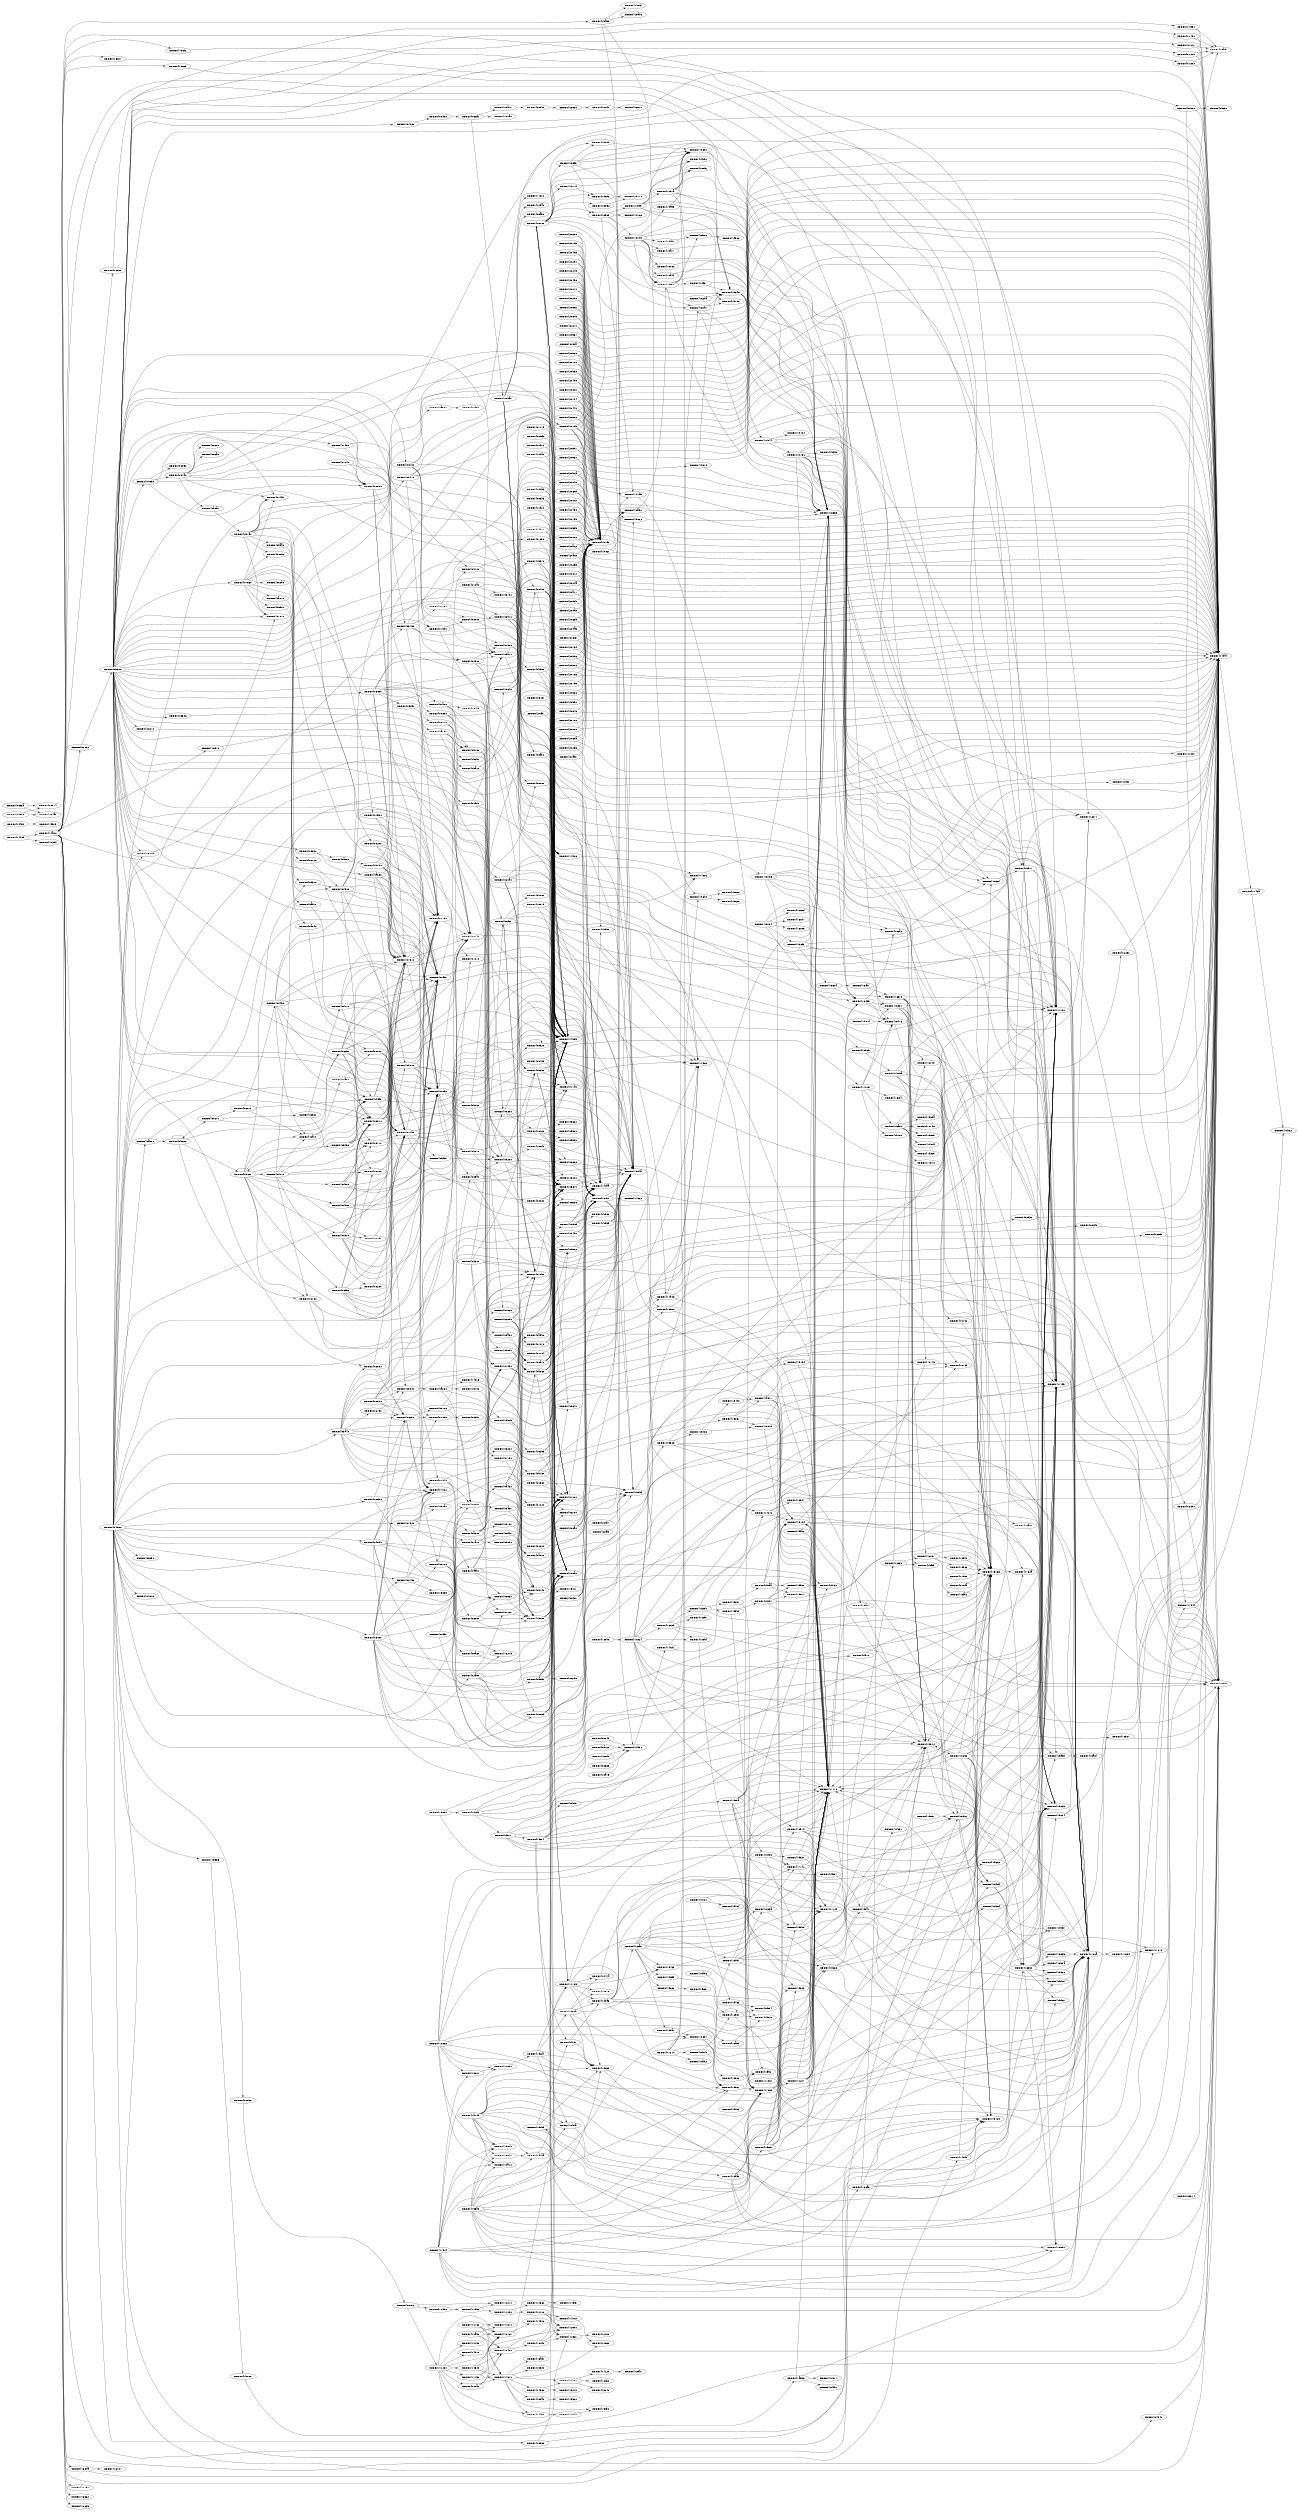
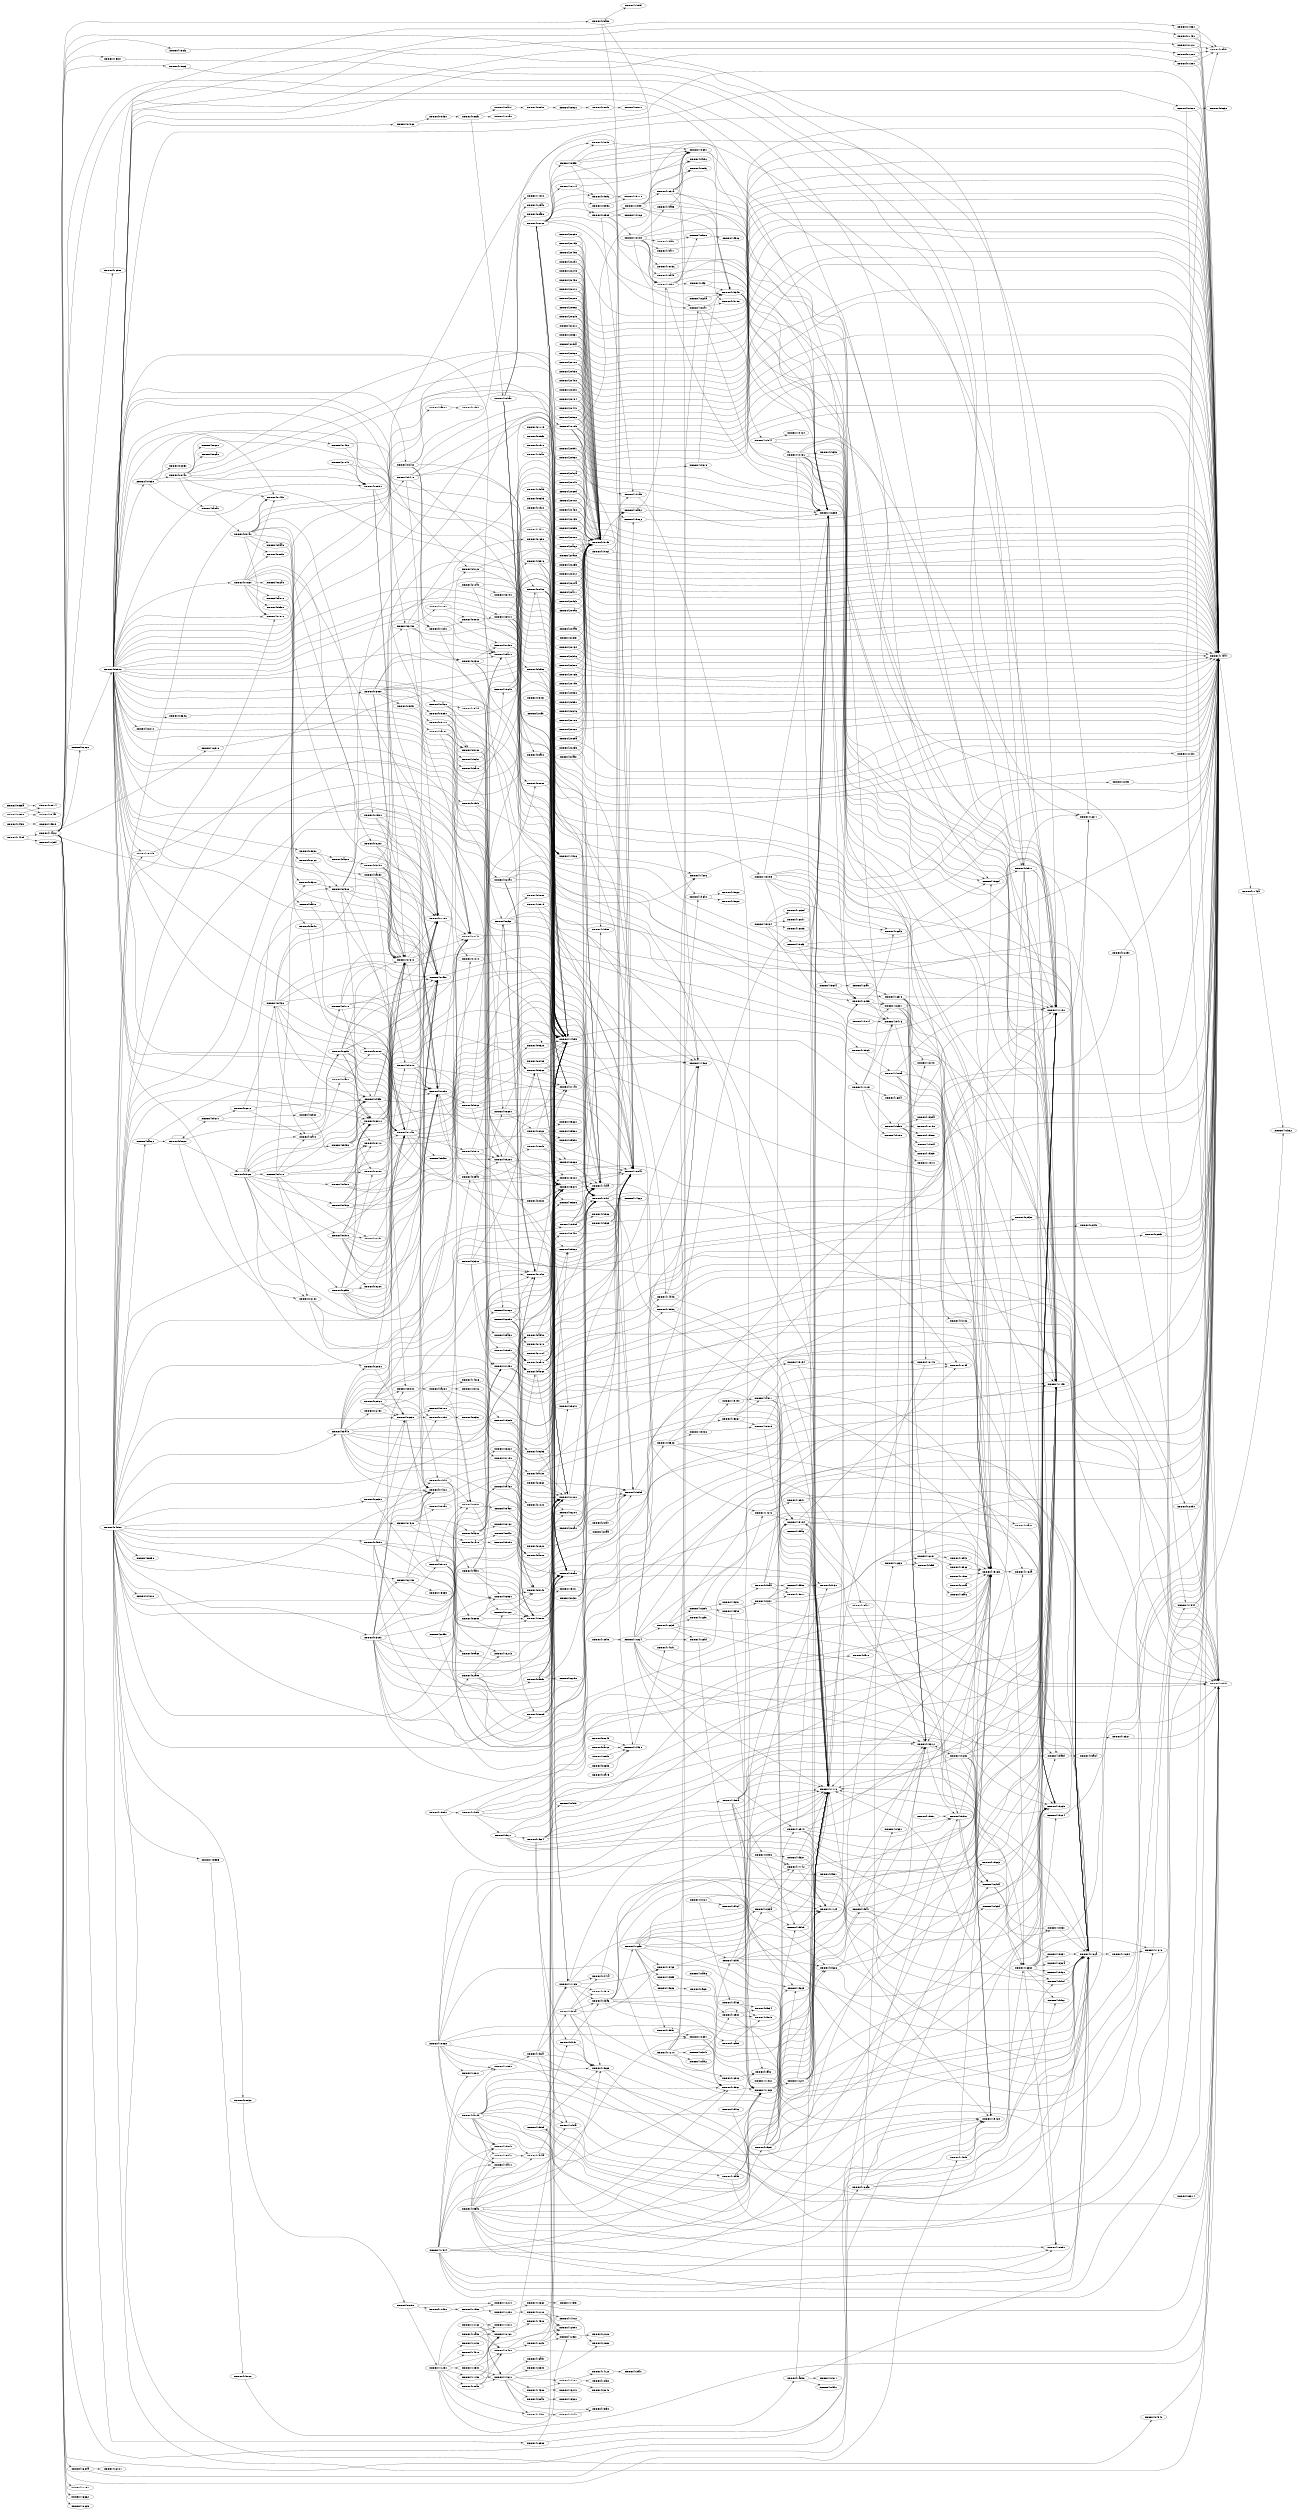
(633, 15) -> none
(935, 525) -> none
(568, 620) -> none
(544, 1830) -> (552, 1822)
(1056, 1954) -> (1056, 1954)
none -> (757, 1980)
(715, 2066) -> (692, 2068)
(1200, 2205) -> (1200, 2197)
